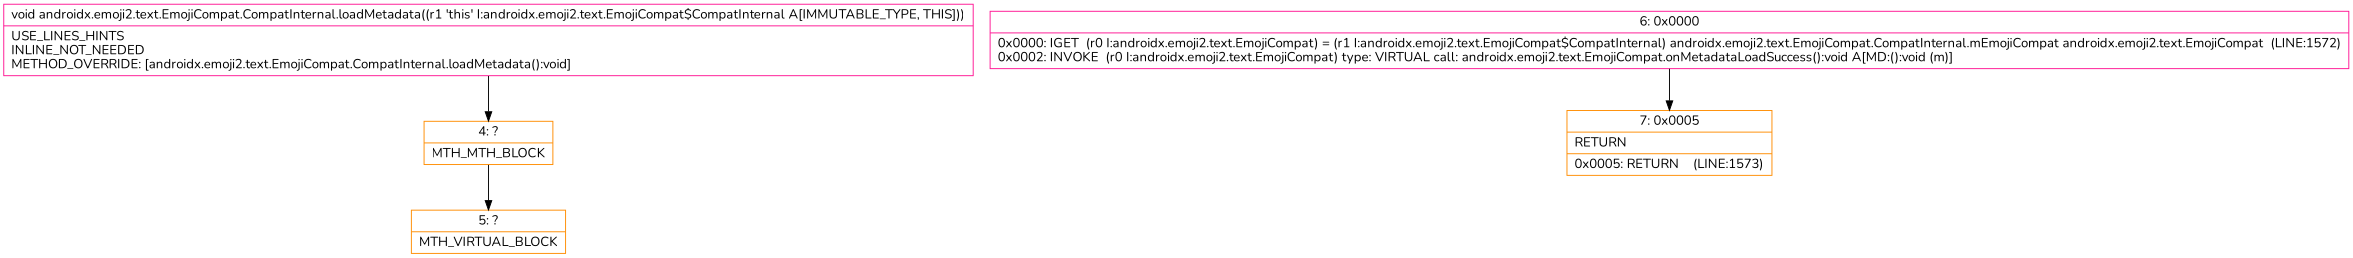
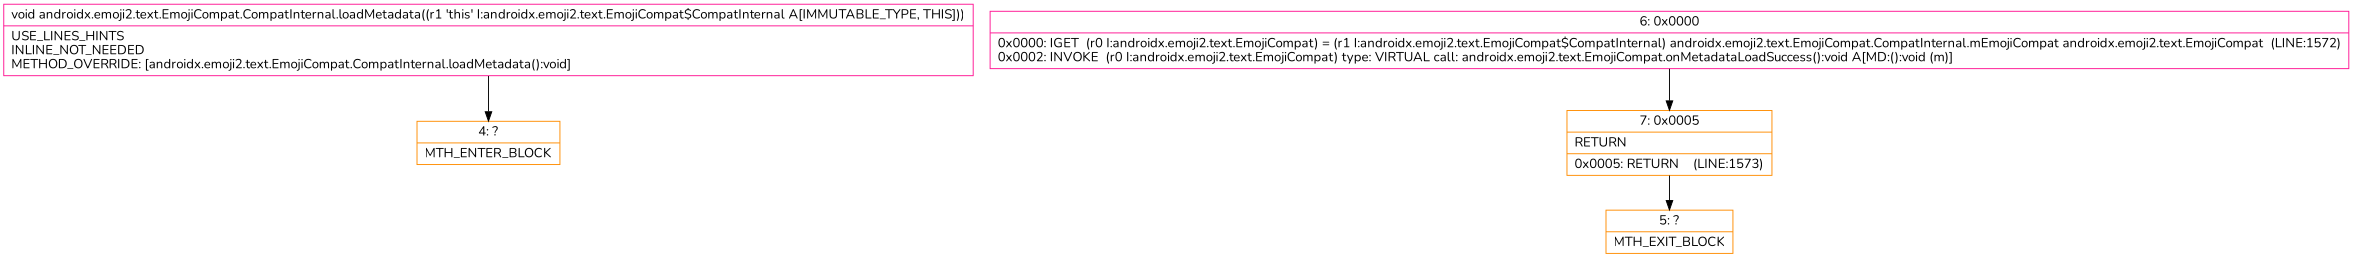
(488, 153) -> (488, 153)
(488, 183) -> (1669, 188)
(488, 242) -> (1669, 242)
